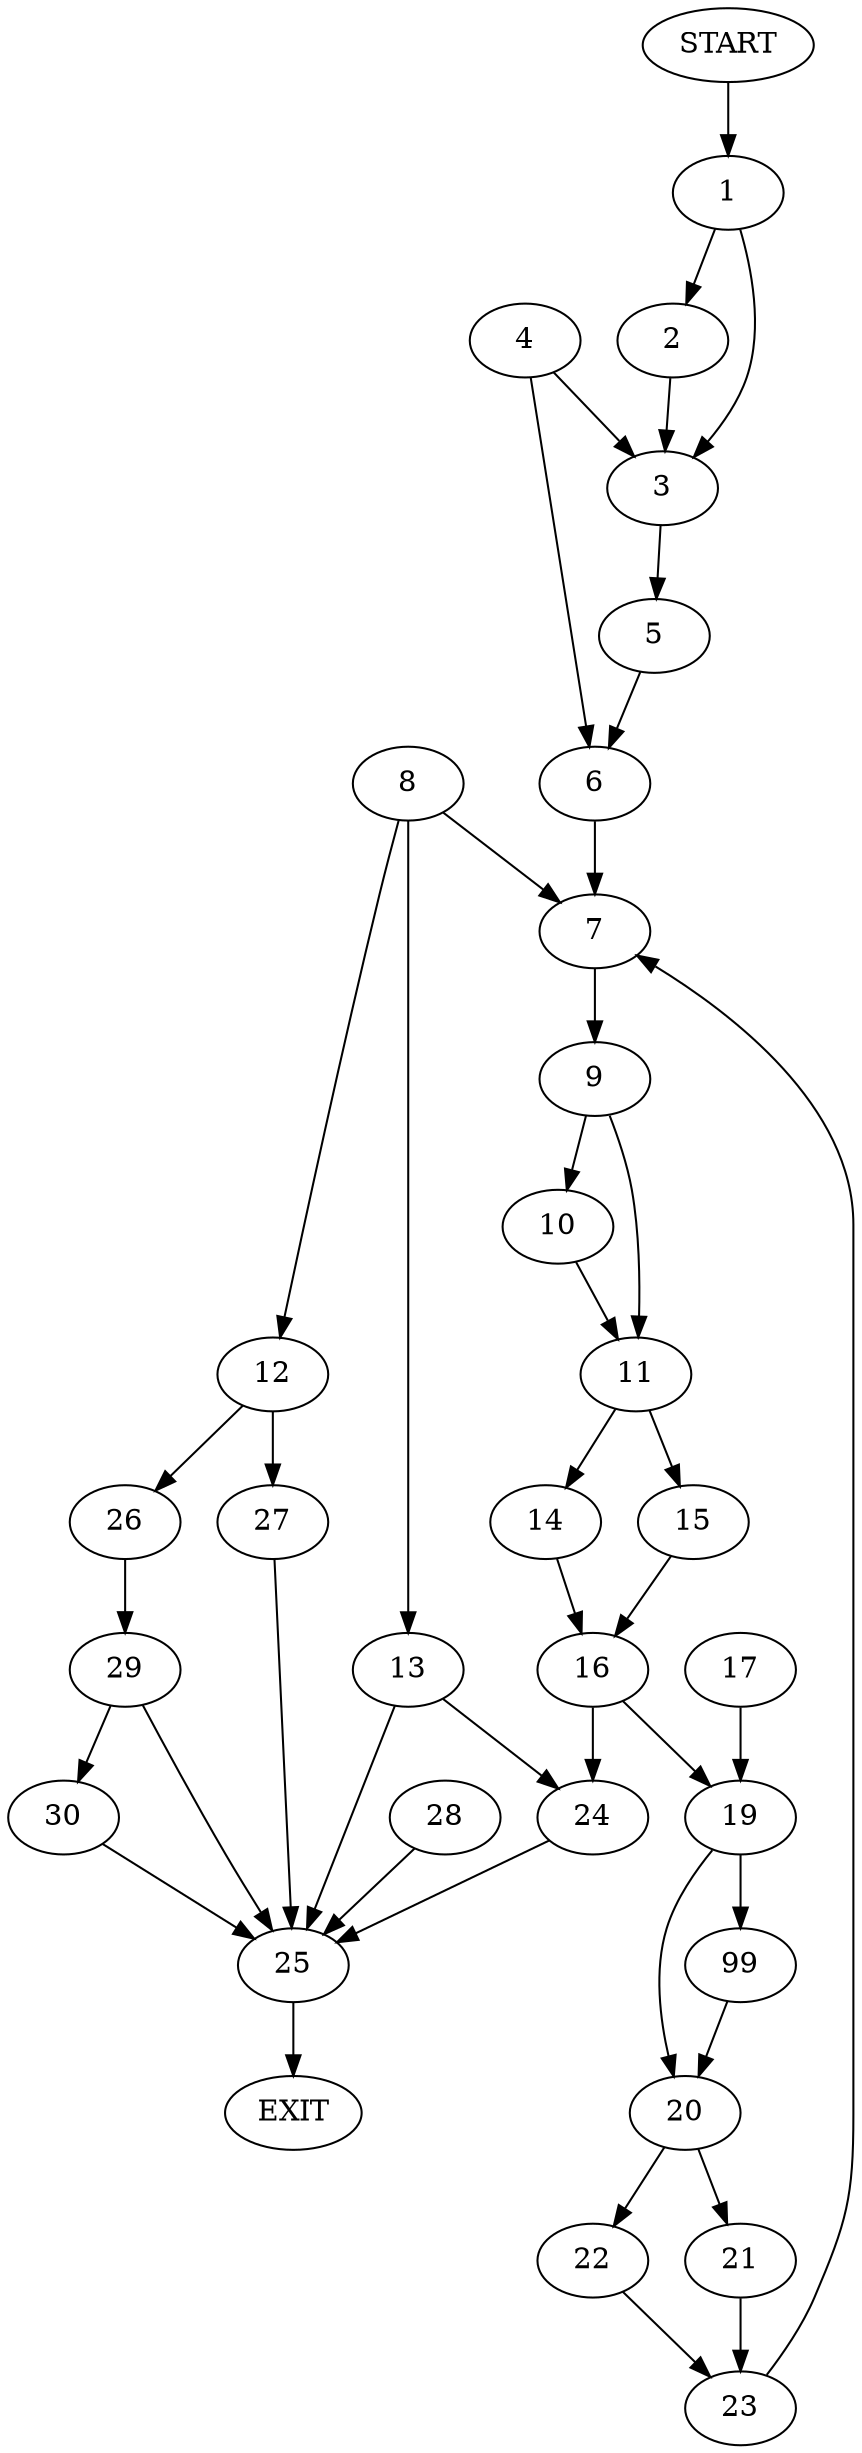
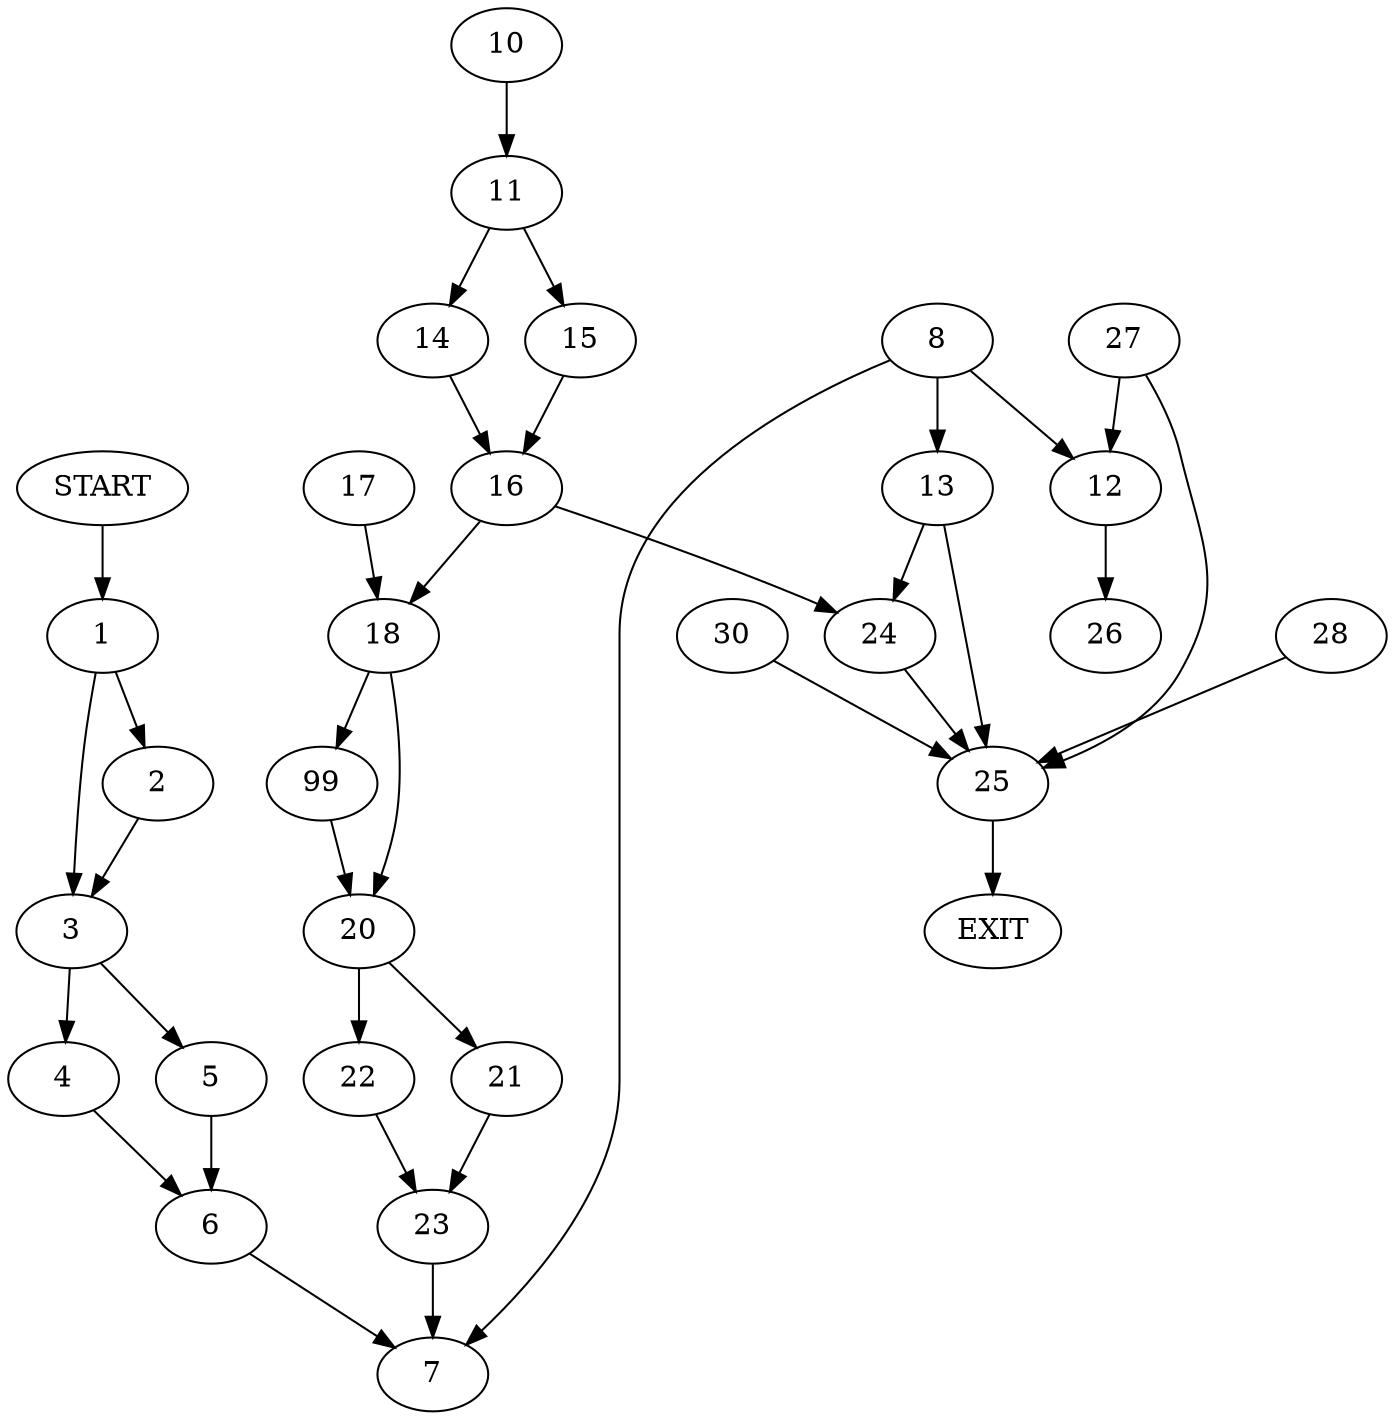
(586, 407) -> (68, 995)
(595, 1079) -> none
(273, 1438) -> (1116, 404)
(125, 1670) -> none
(741, 1818) -> (384, 636)
